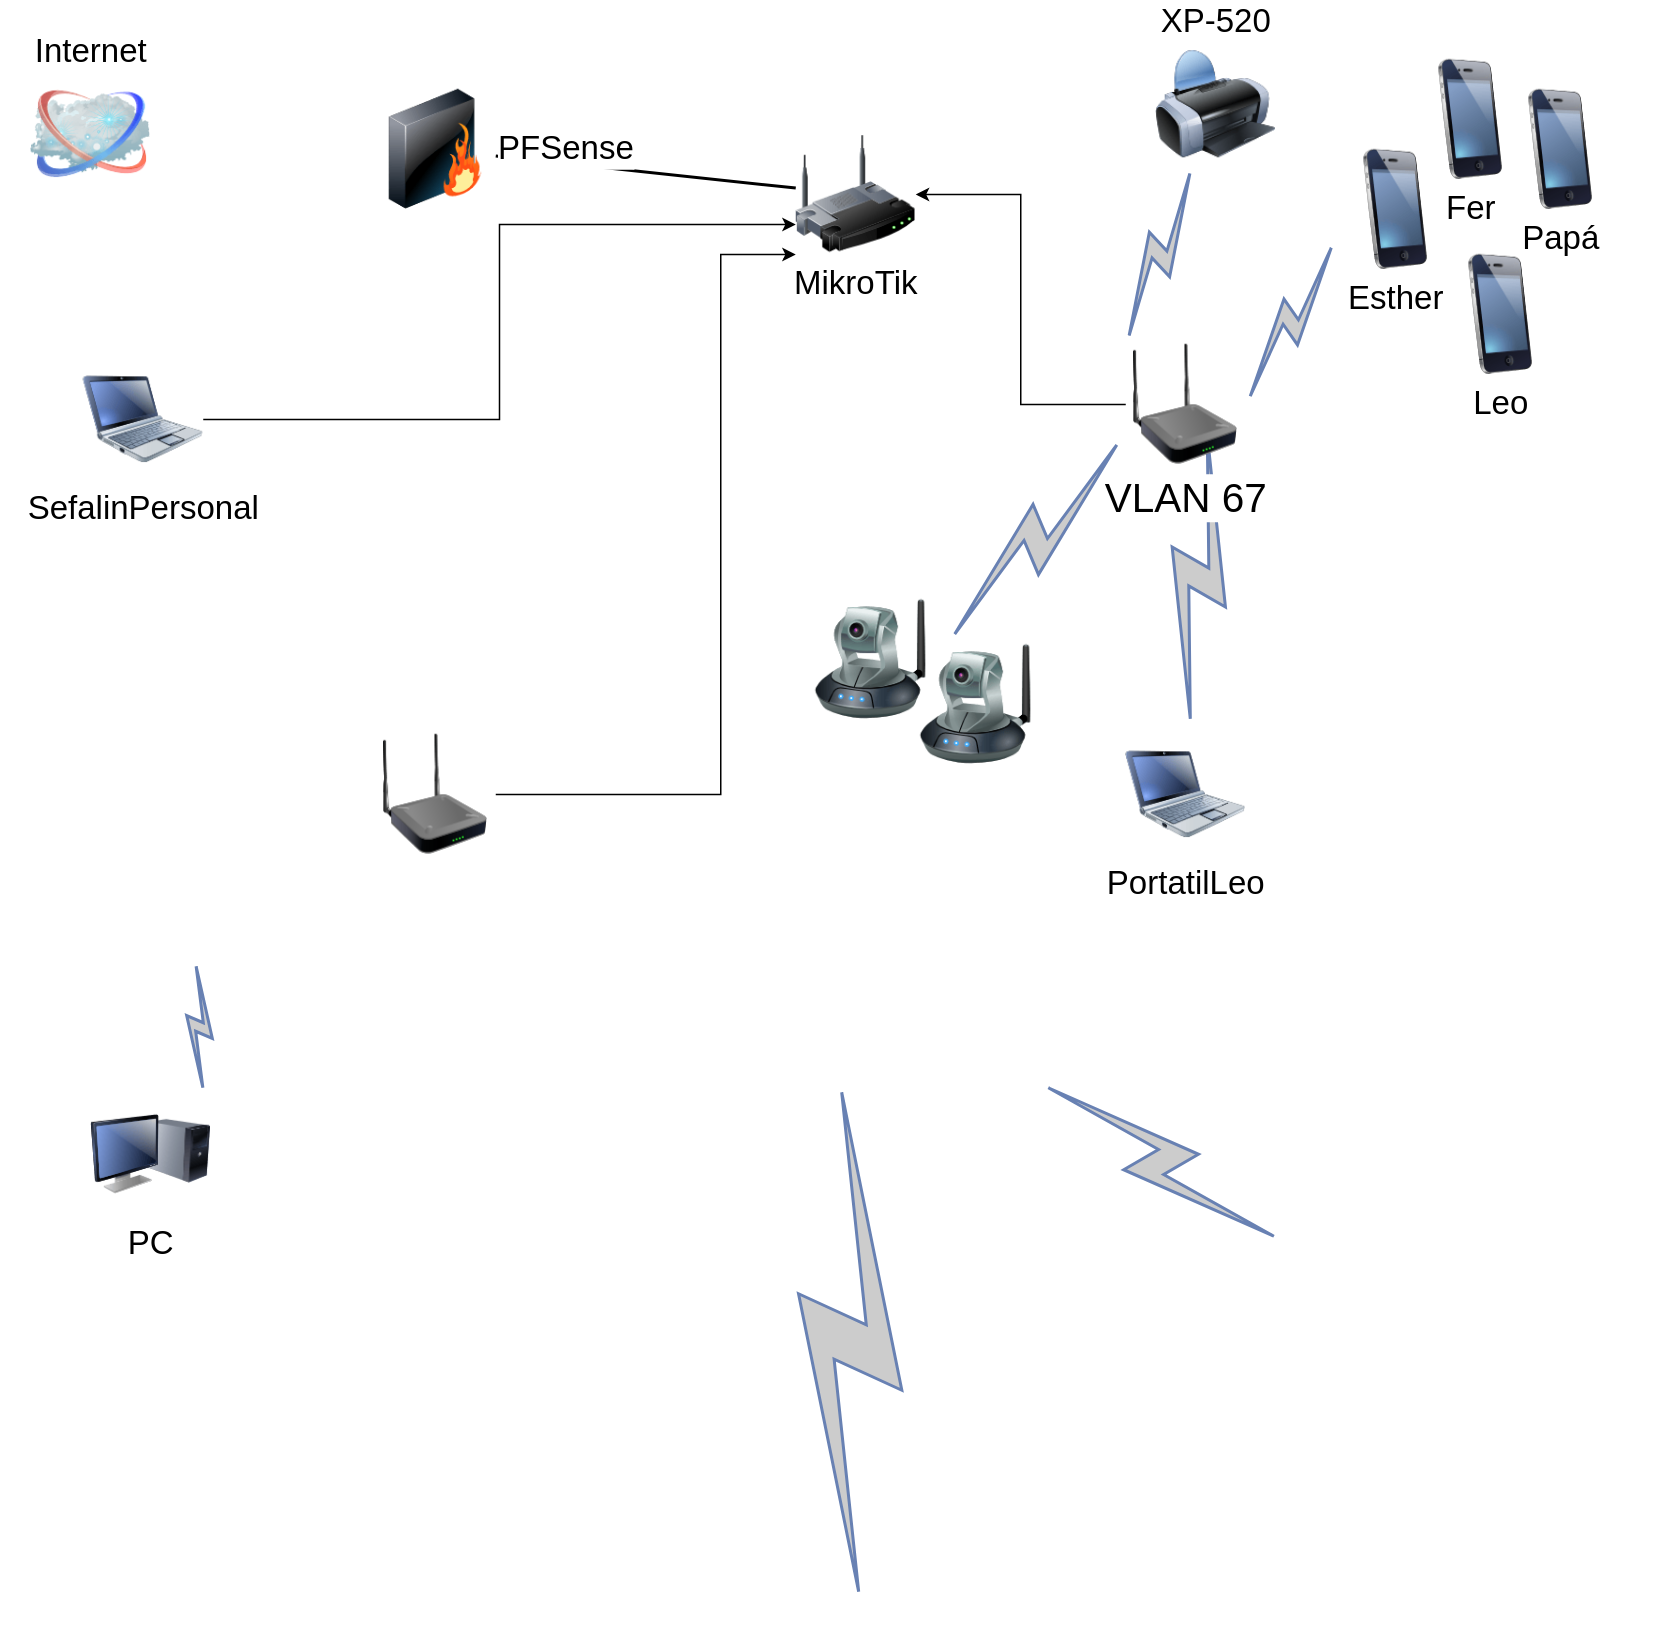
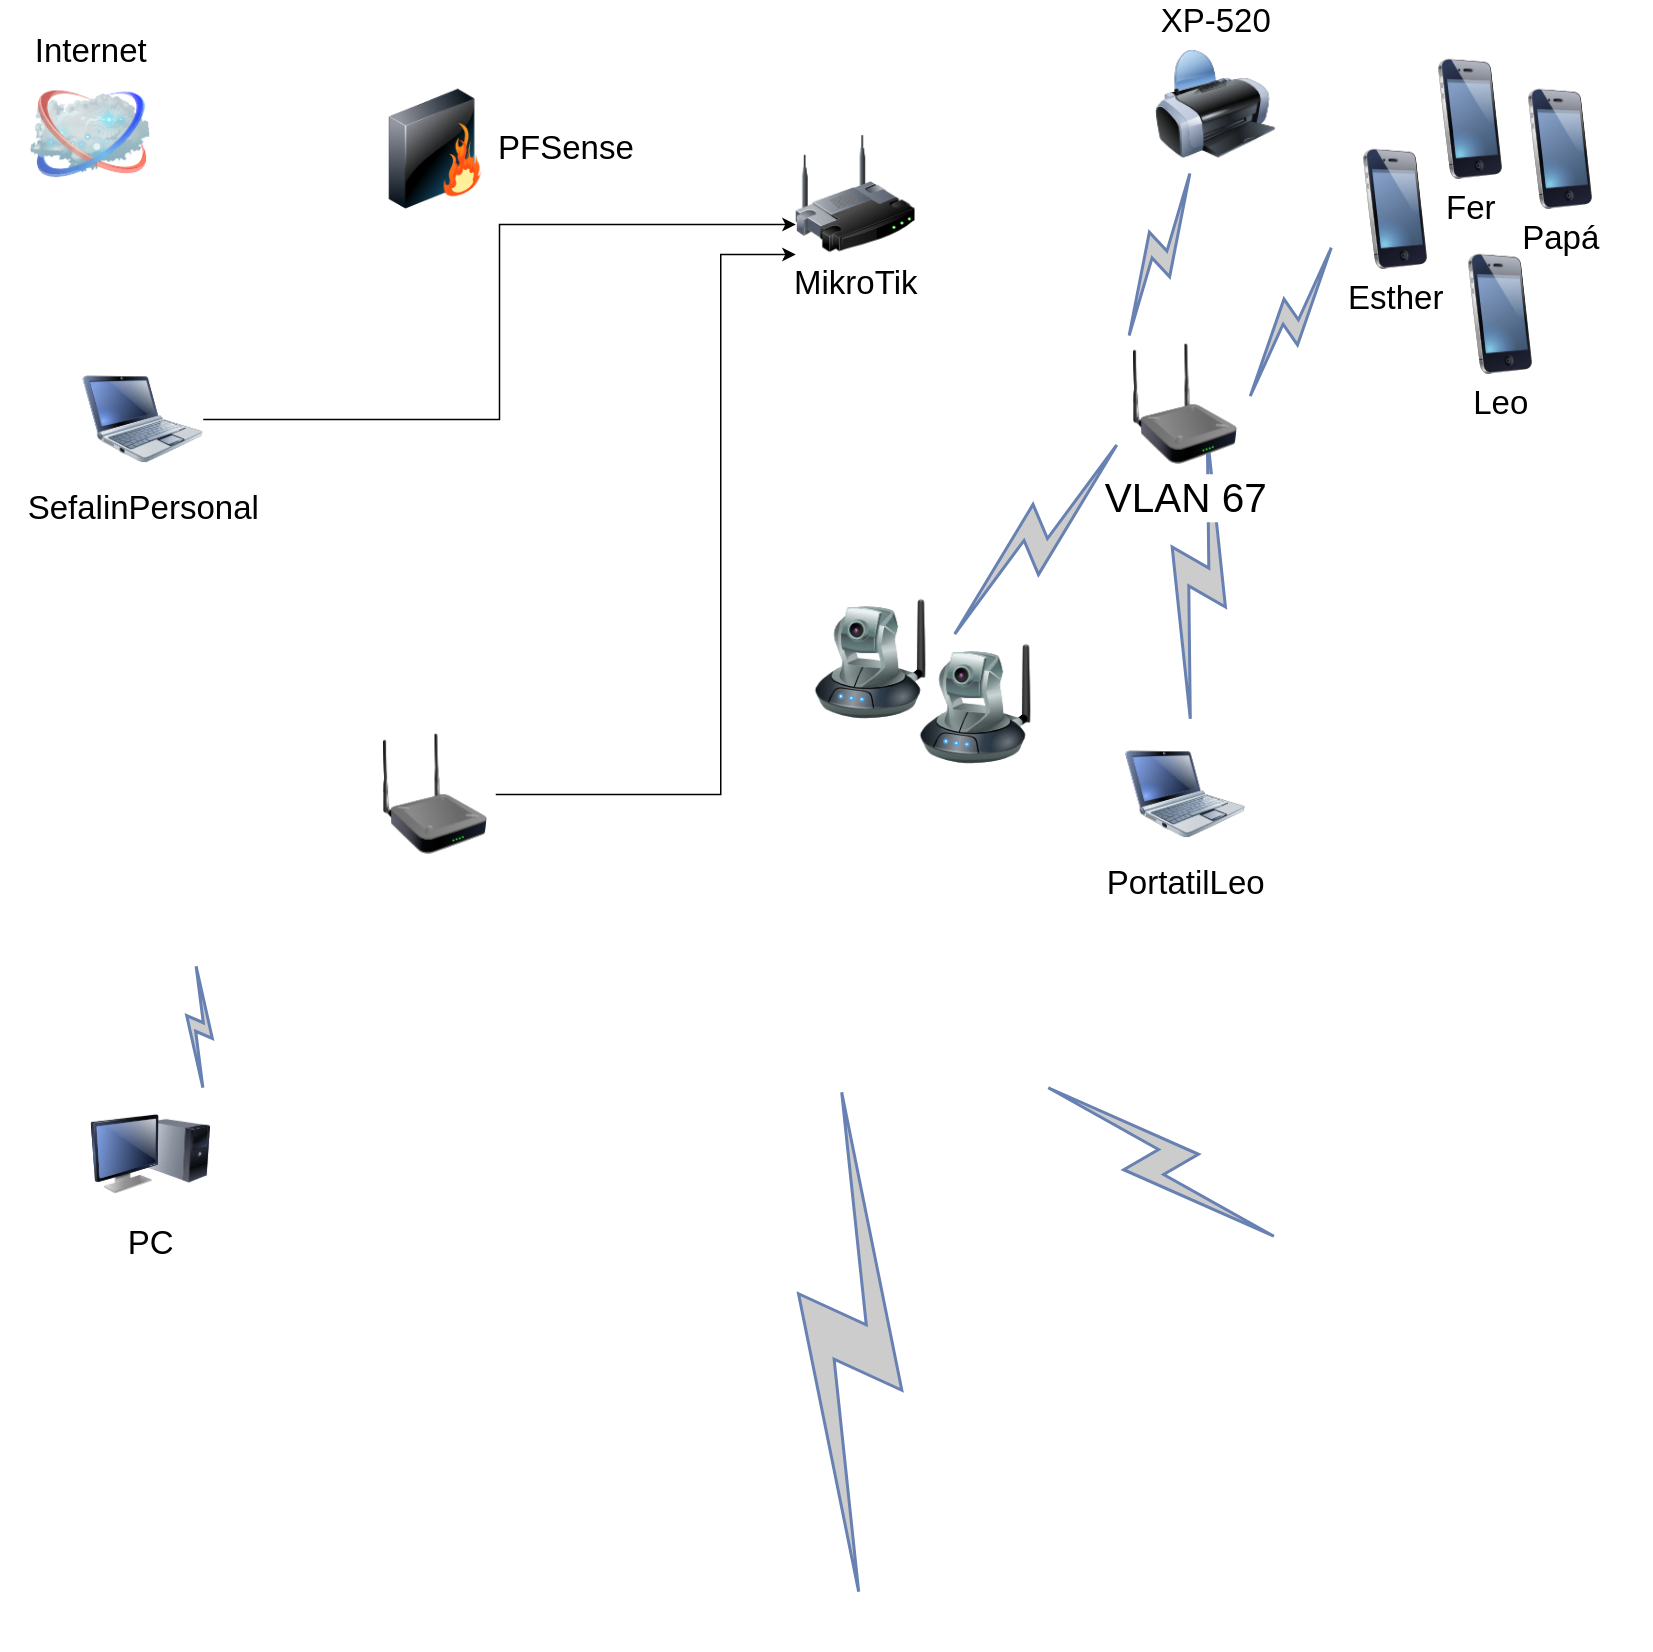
(706, 178) -> none
(1021, 304) -> none
